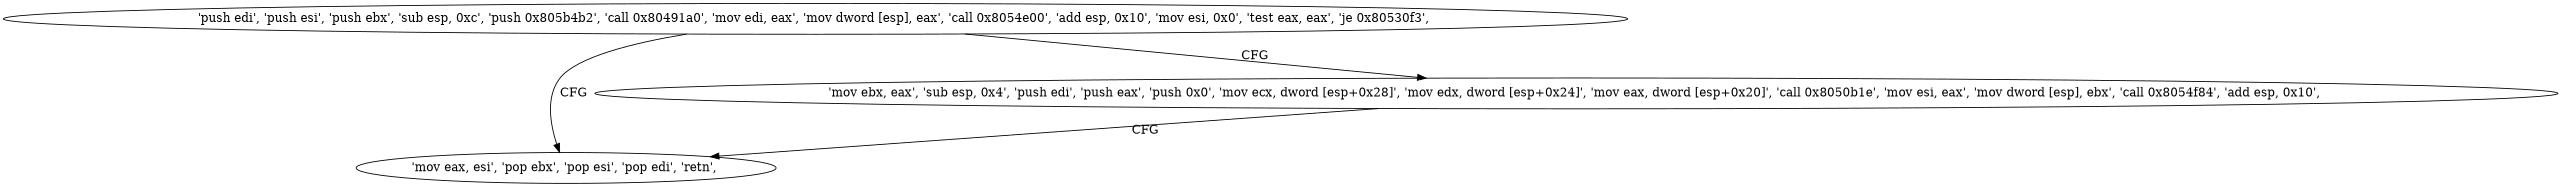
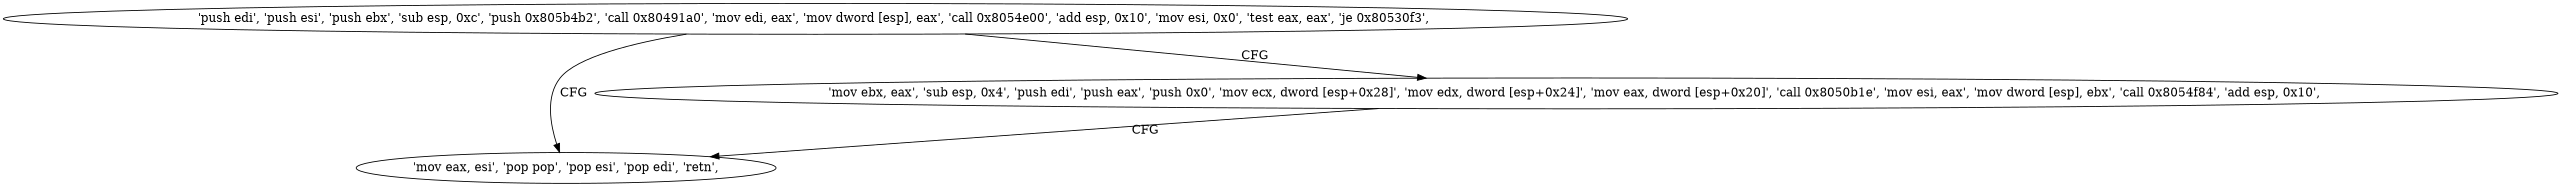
(566, 168) -> (566, 168)
